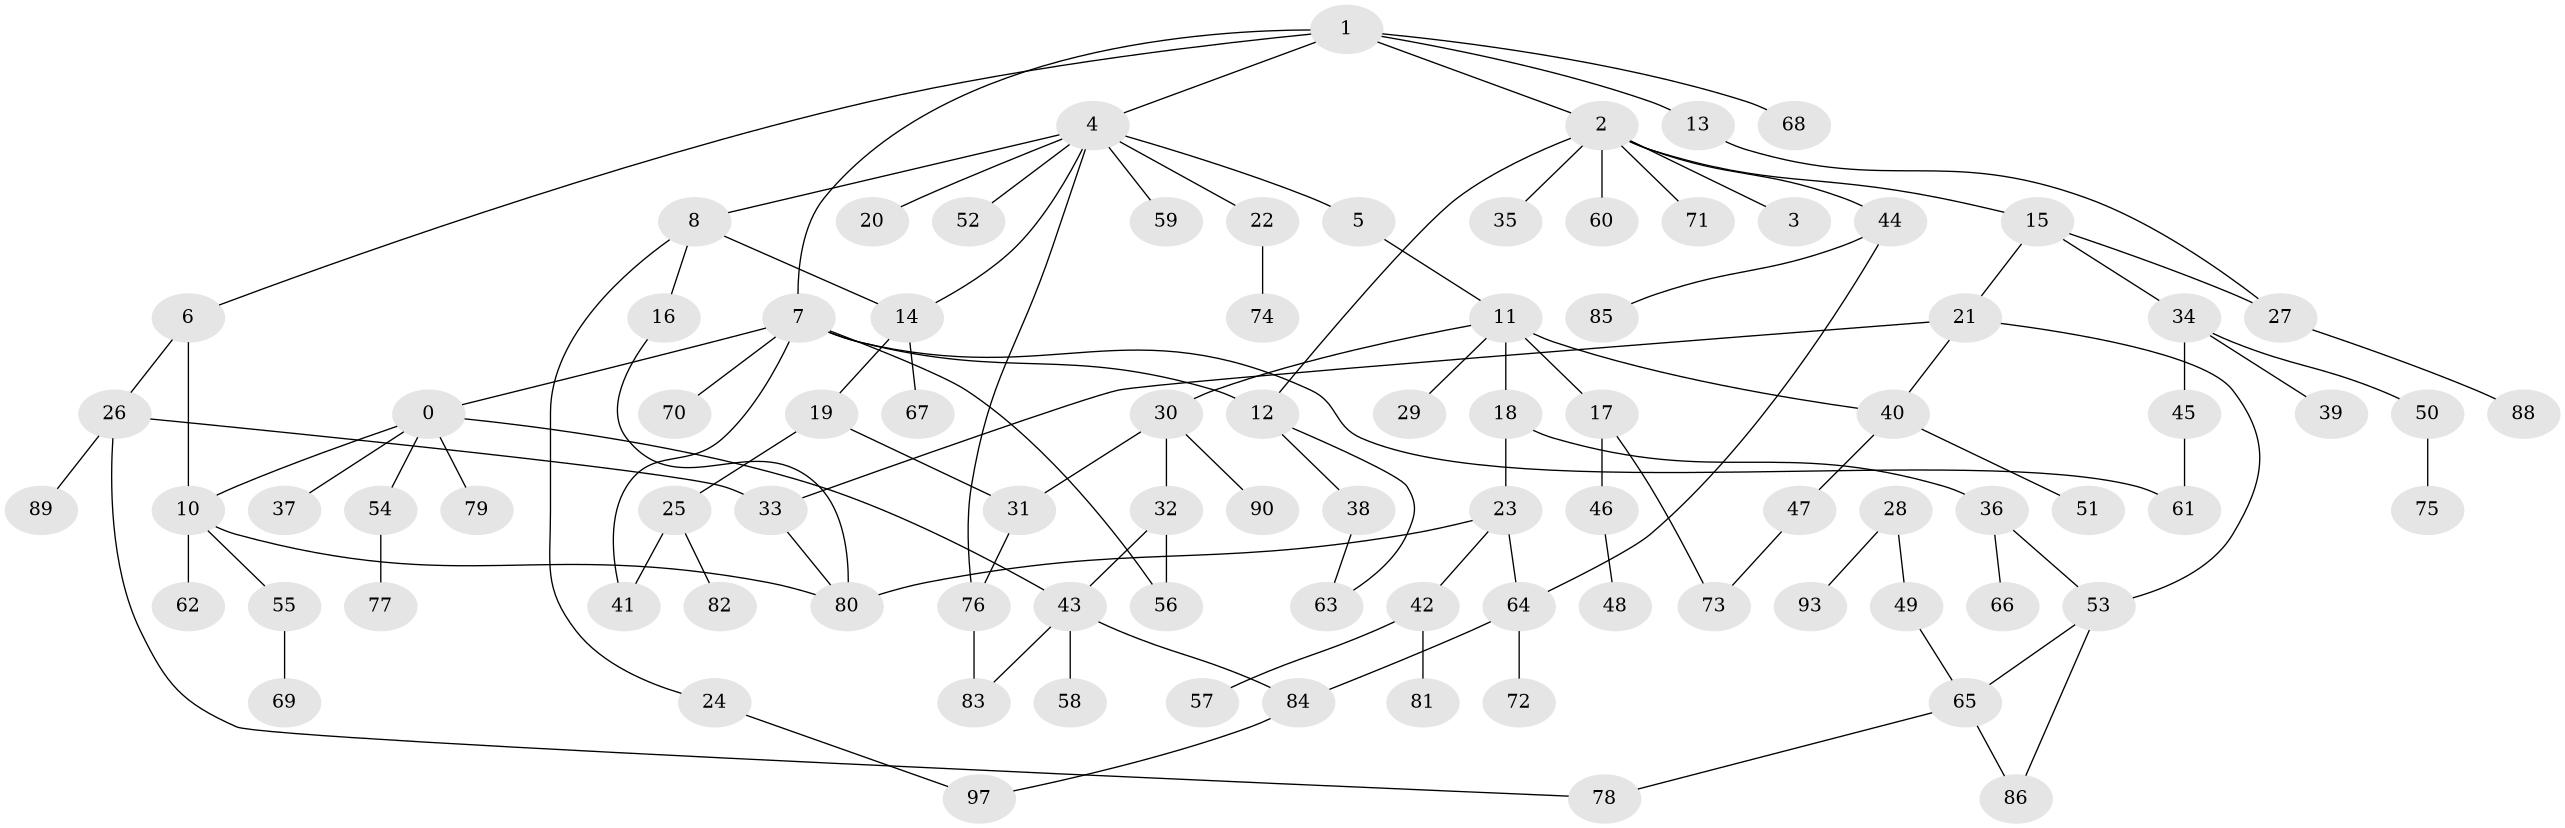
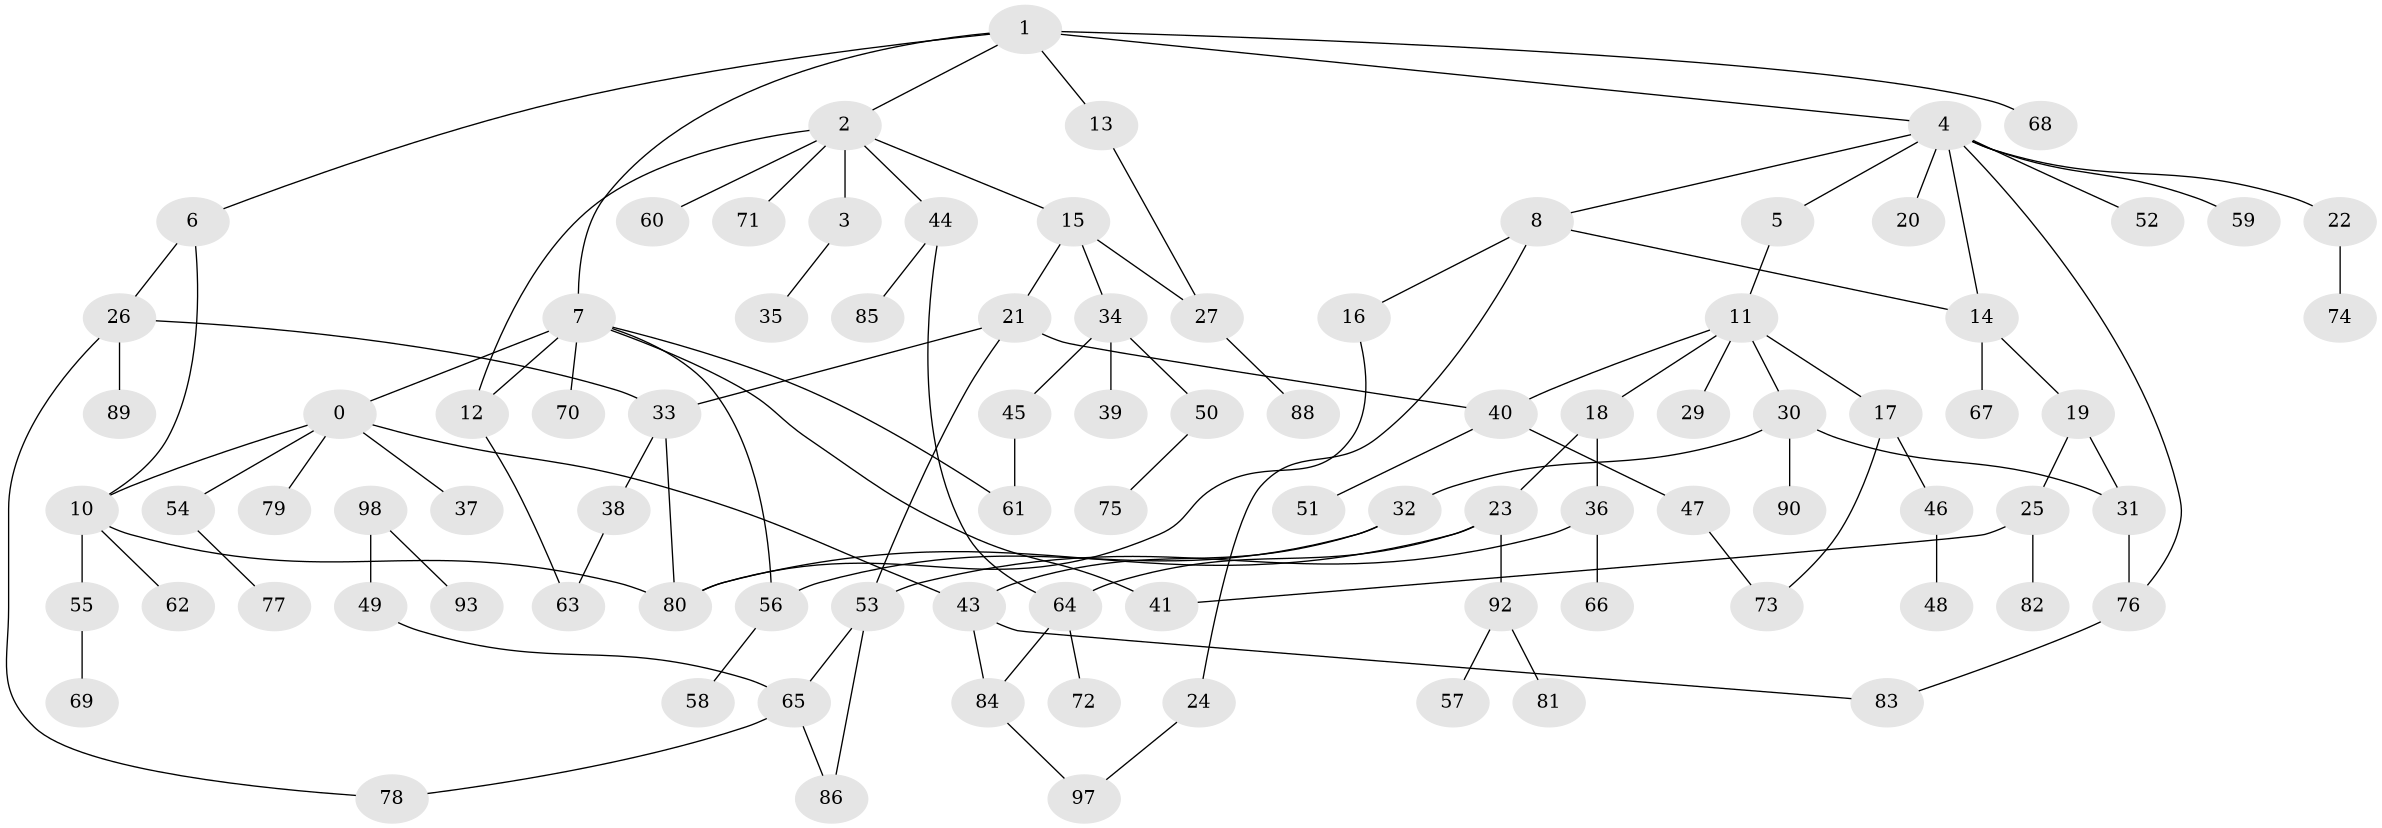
(1554, 174) -> (808, 270)
(1311, 462) -> (639, 462)
(1896, 510) -> (371, 510)
(1423, 607) -> (1501, 607)
(1070, 655) -> (735, 655)
